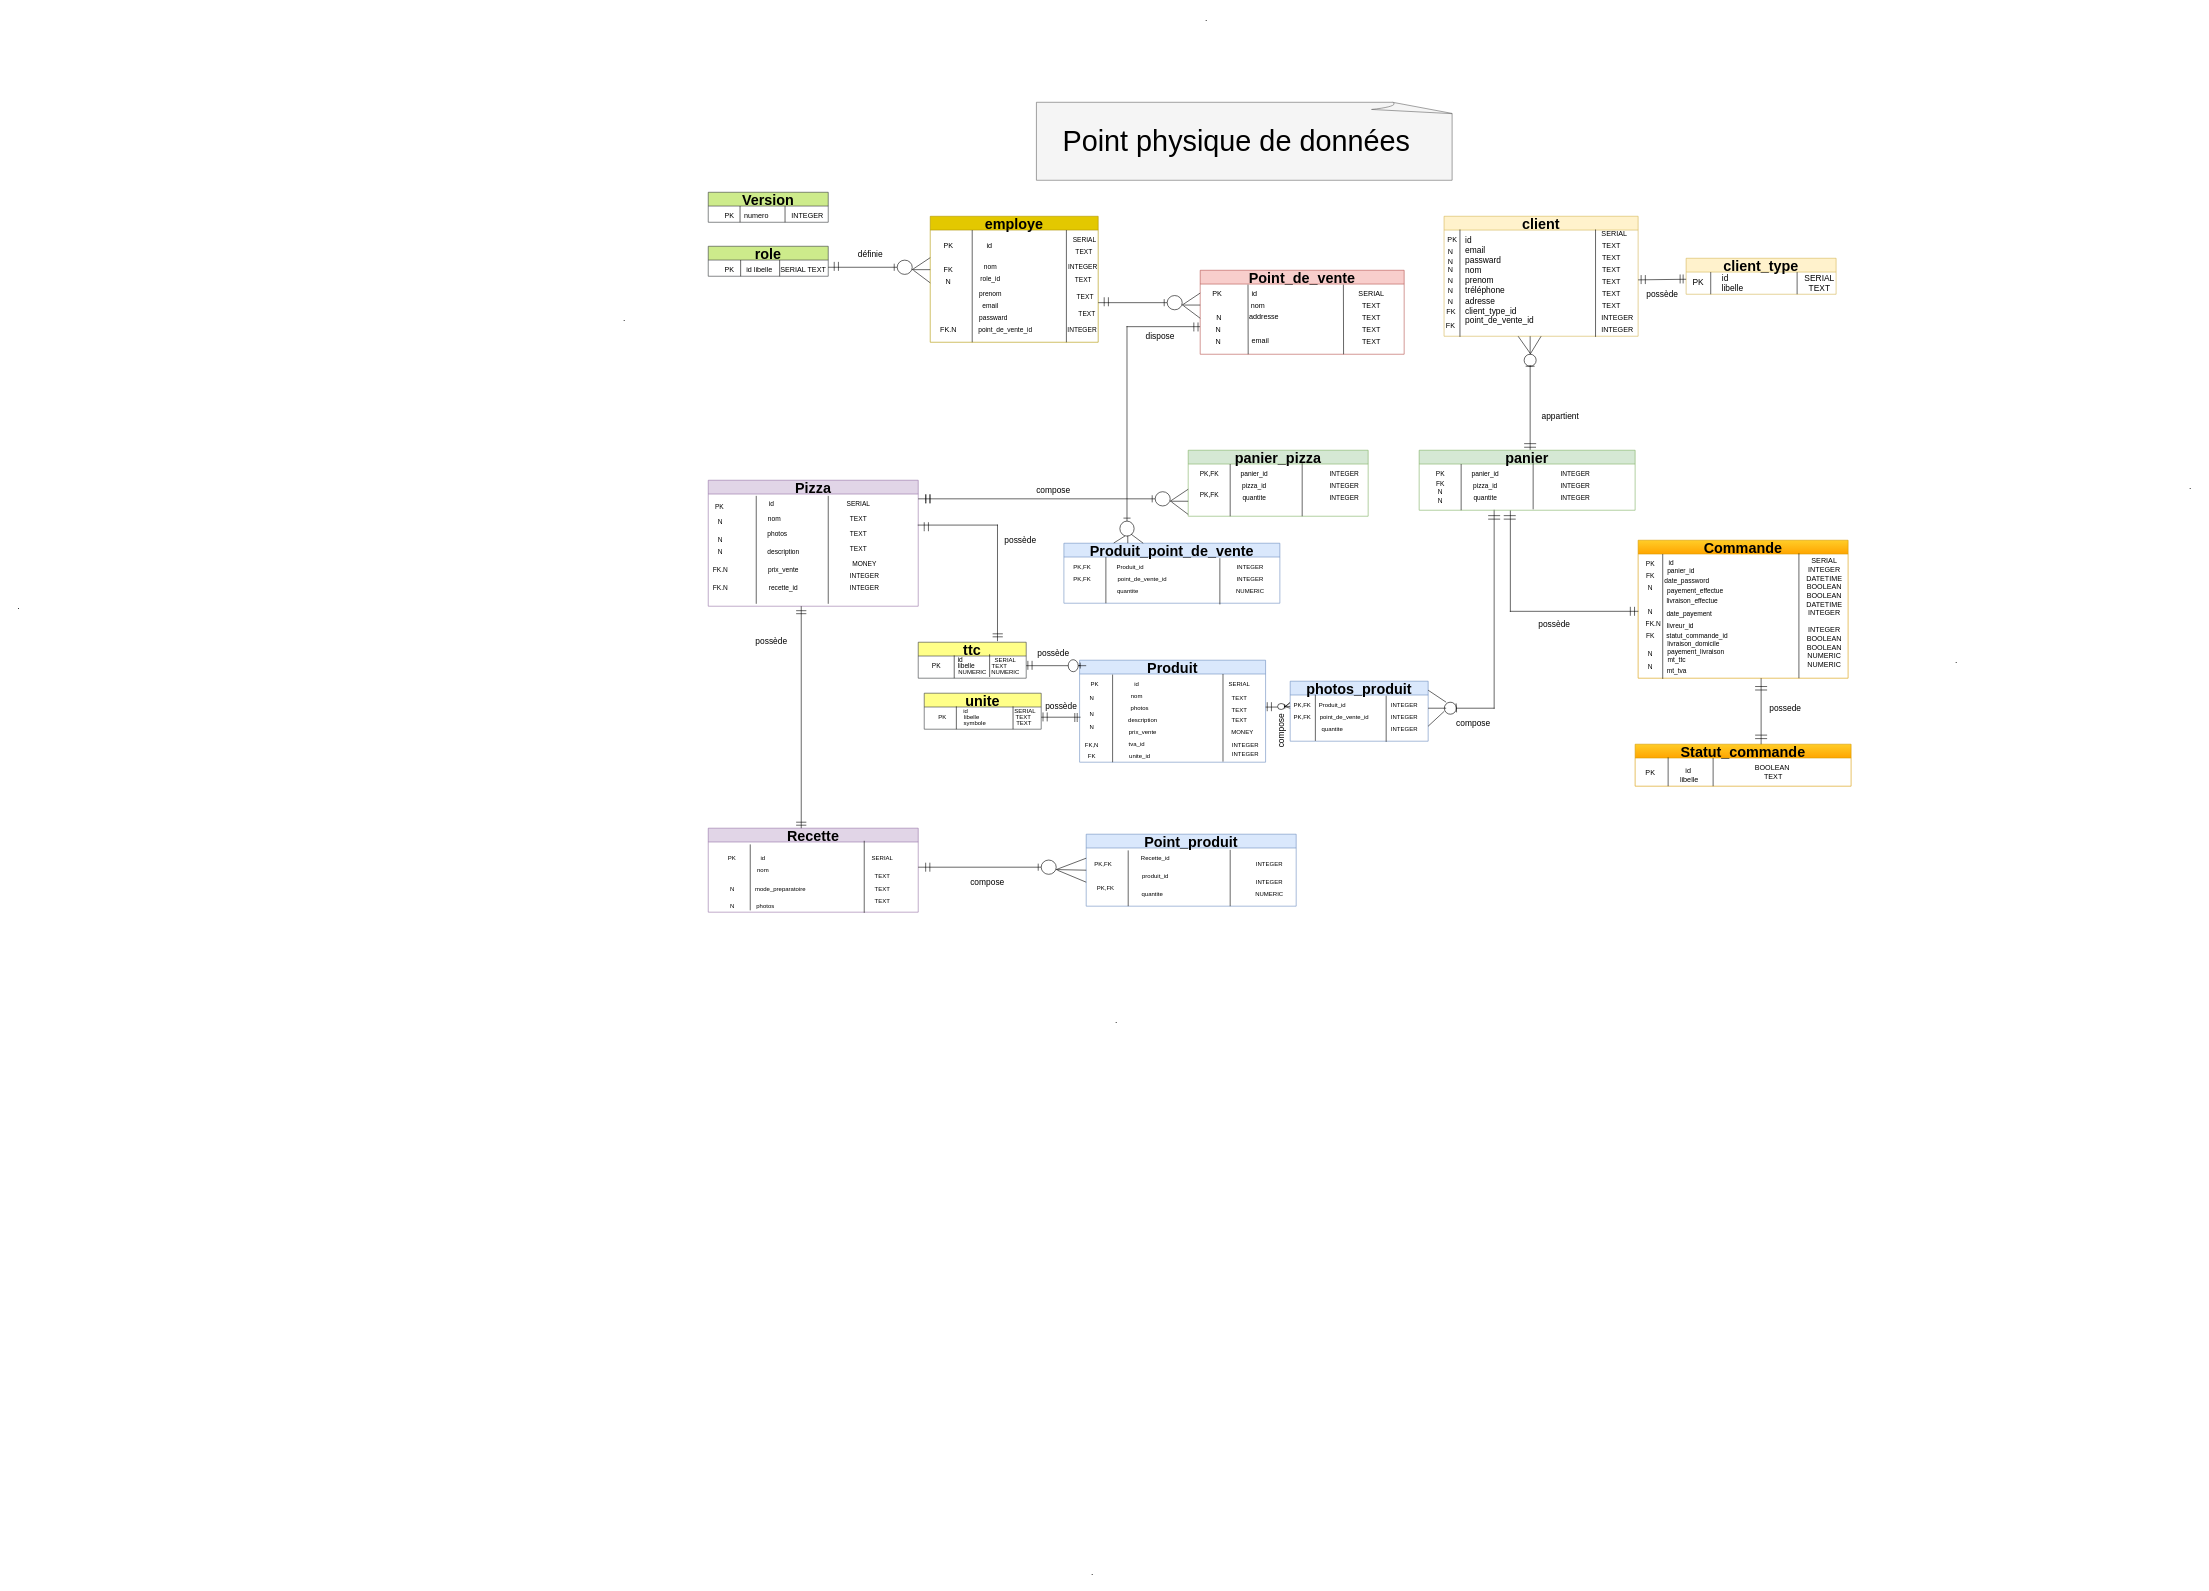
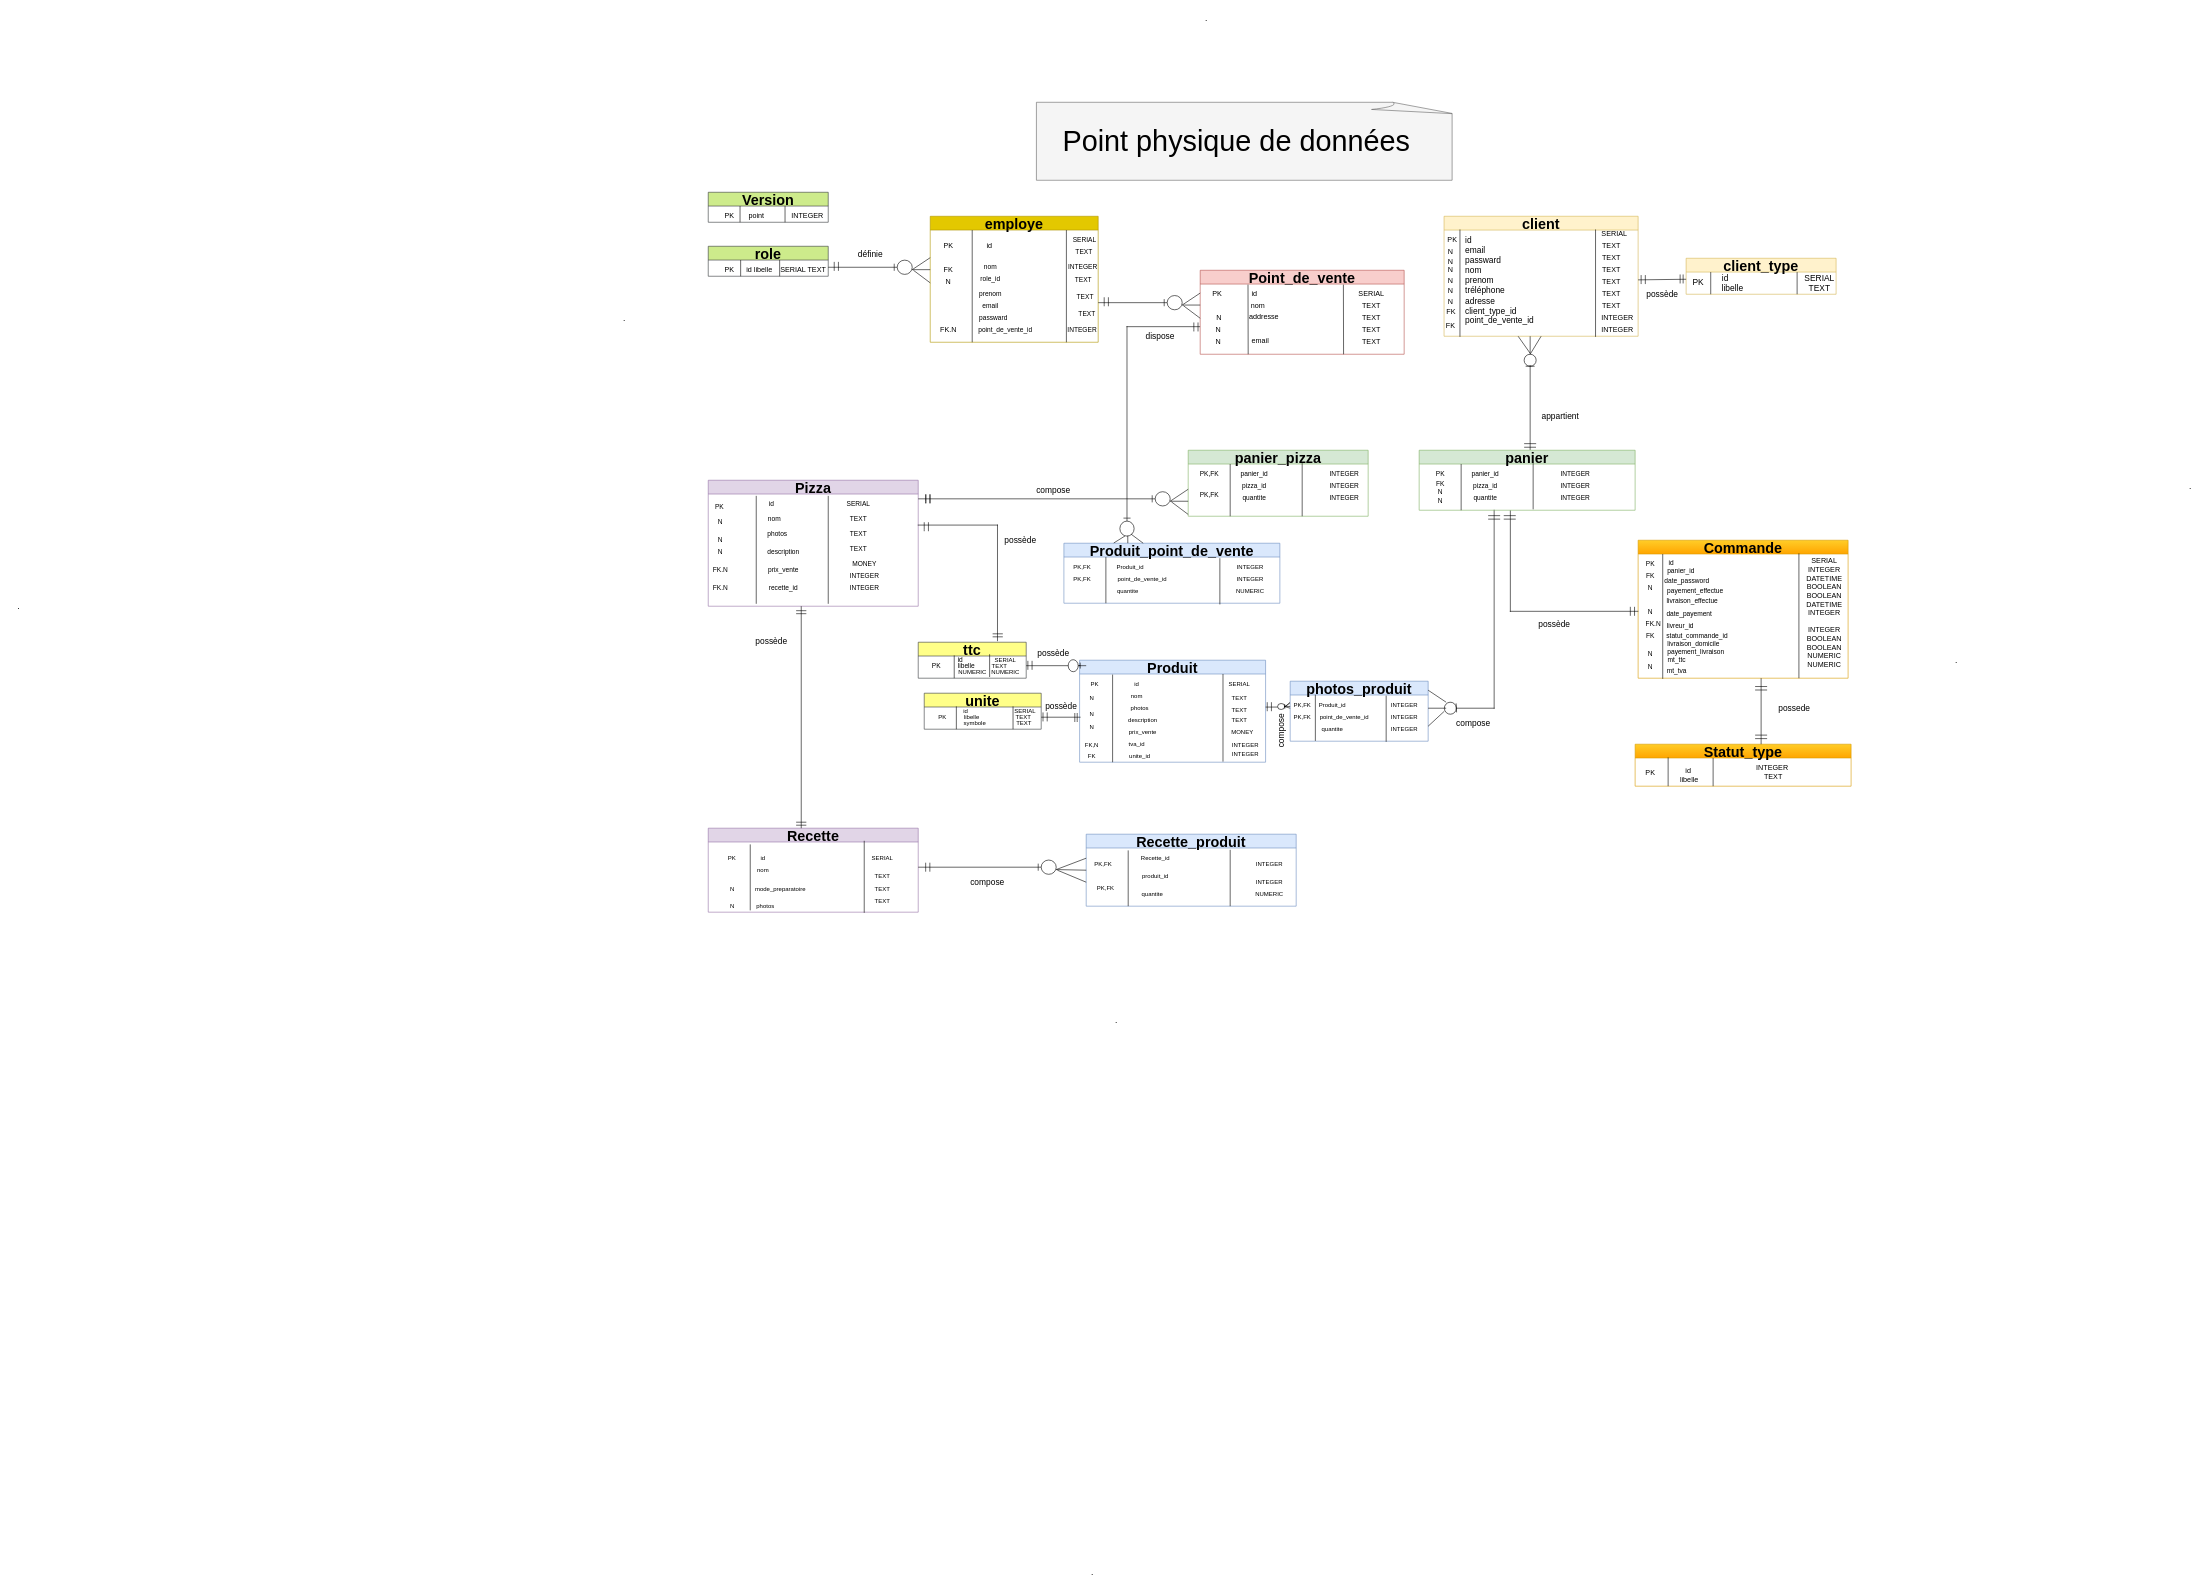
(757, 216) -> (757, 216)
(1785, 708) -> (1794, 708)
(1743, 753) -> (1743, 753)
(1774, 773) -> (1774, 773)
(1191, 843) -> (1191, 843)
